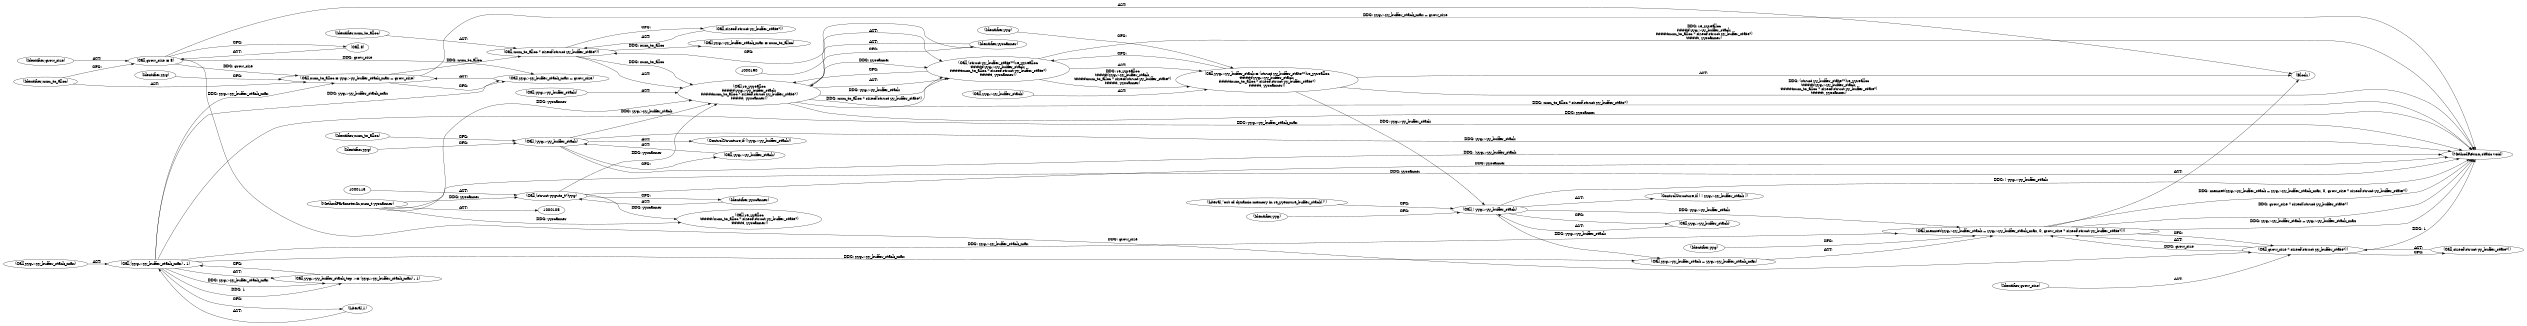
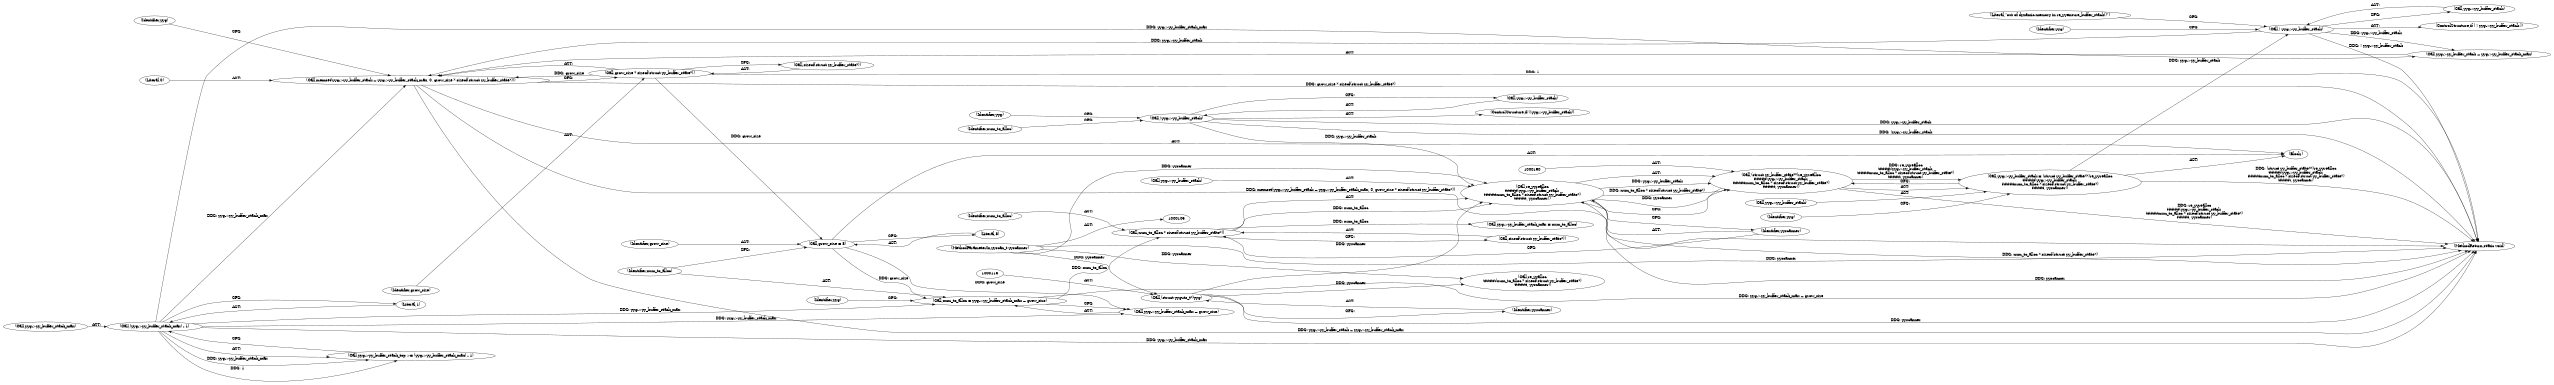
(357, 48) -> (990, 234)
none -> (155, 80)
(357, 204) -> (990, 248)
(1109, 243) -> (738, 158)
